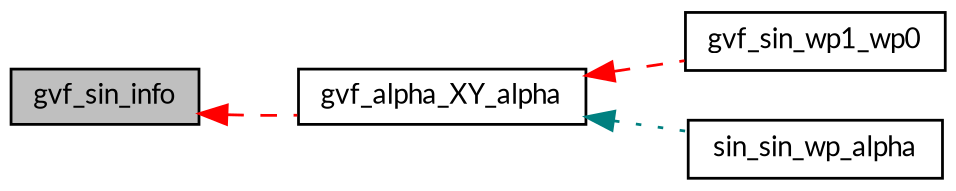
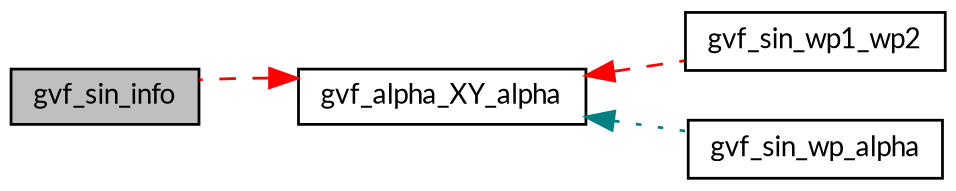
(815, 41) -> (815, 41)
(262, 115) -> (234, 79)
(815, 149) -> (815, 149)
